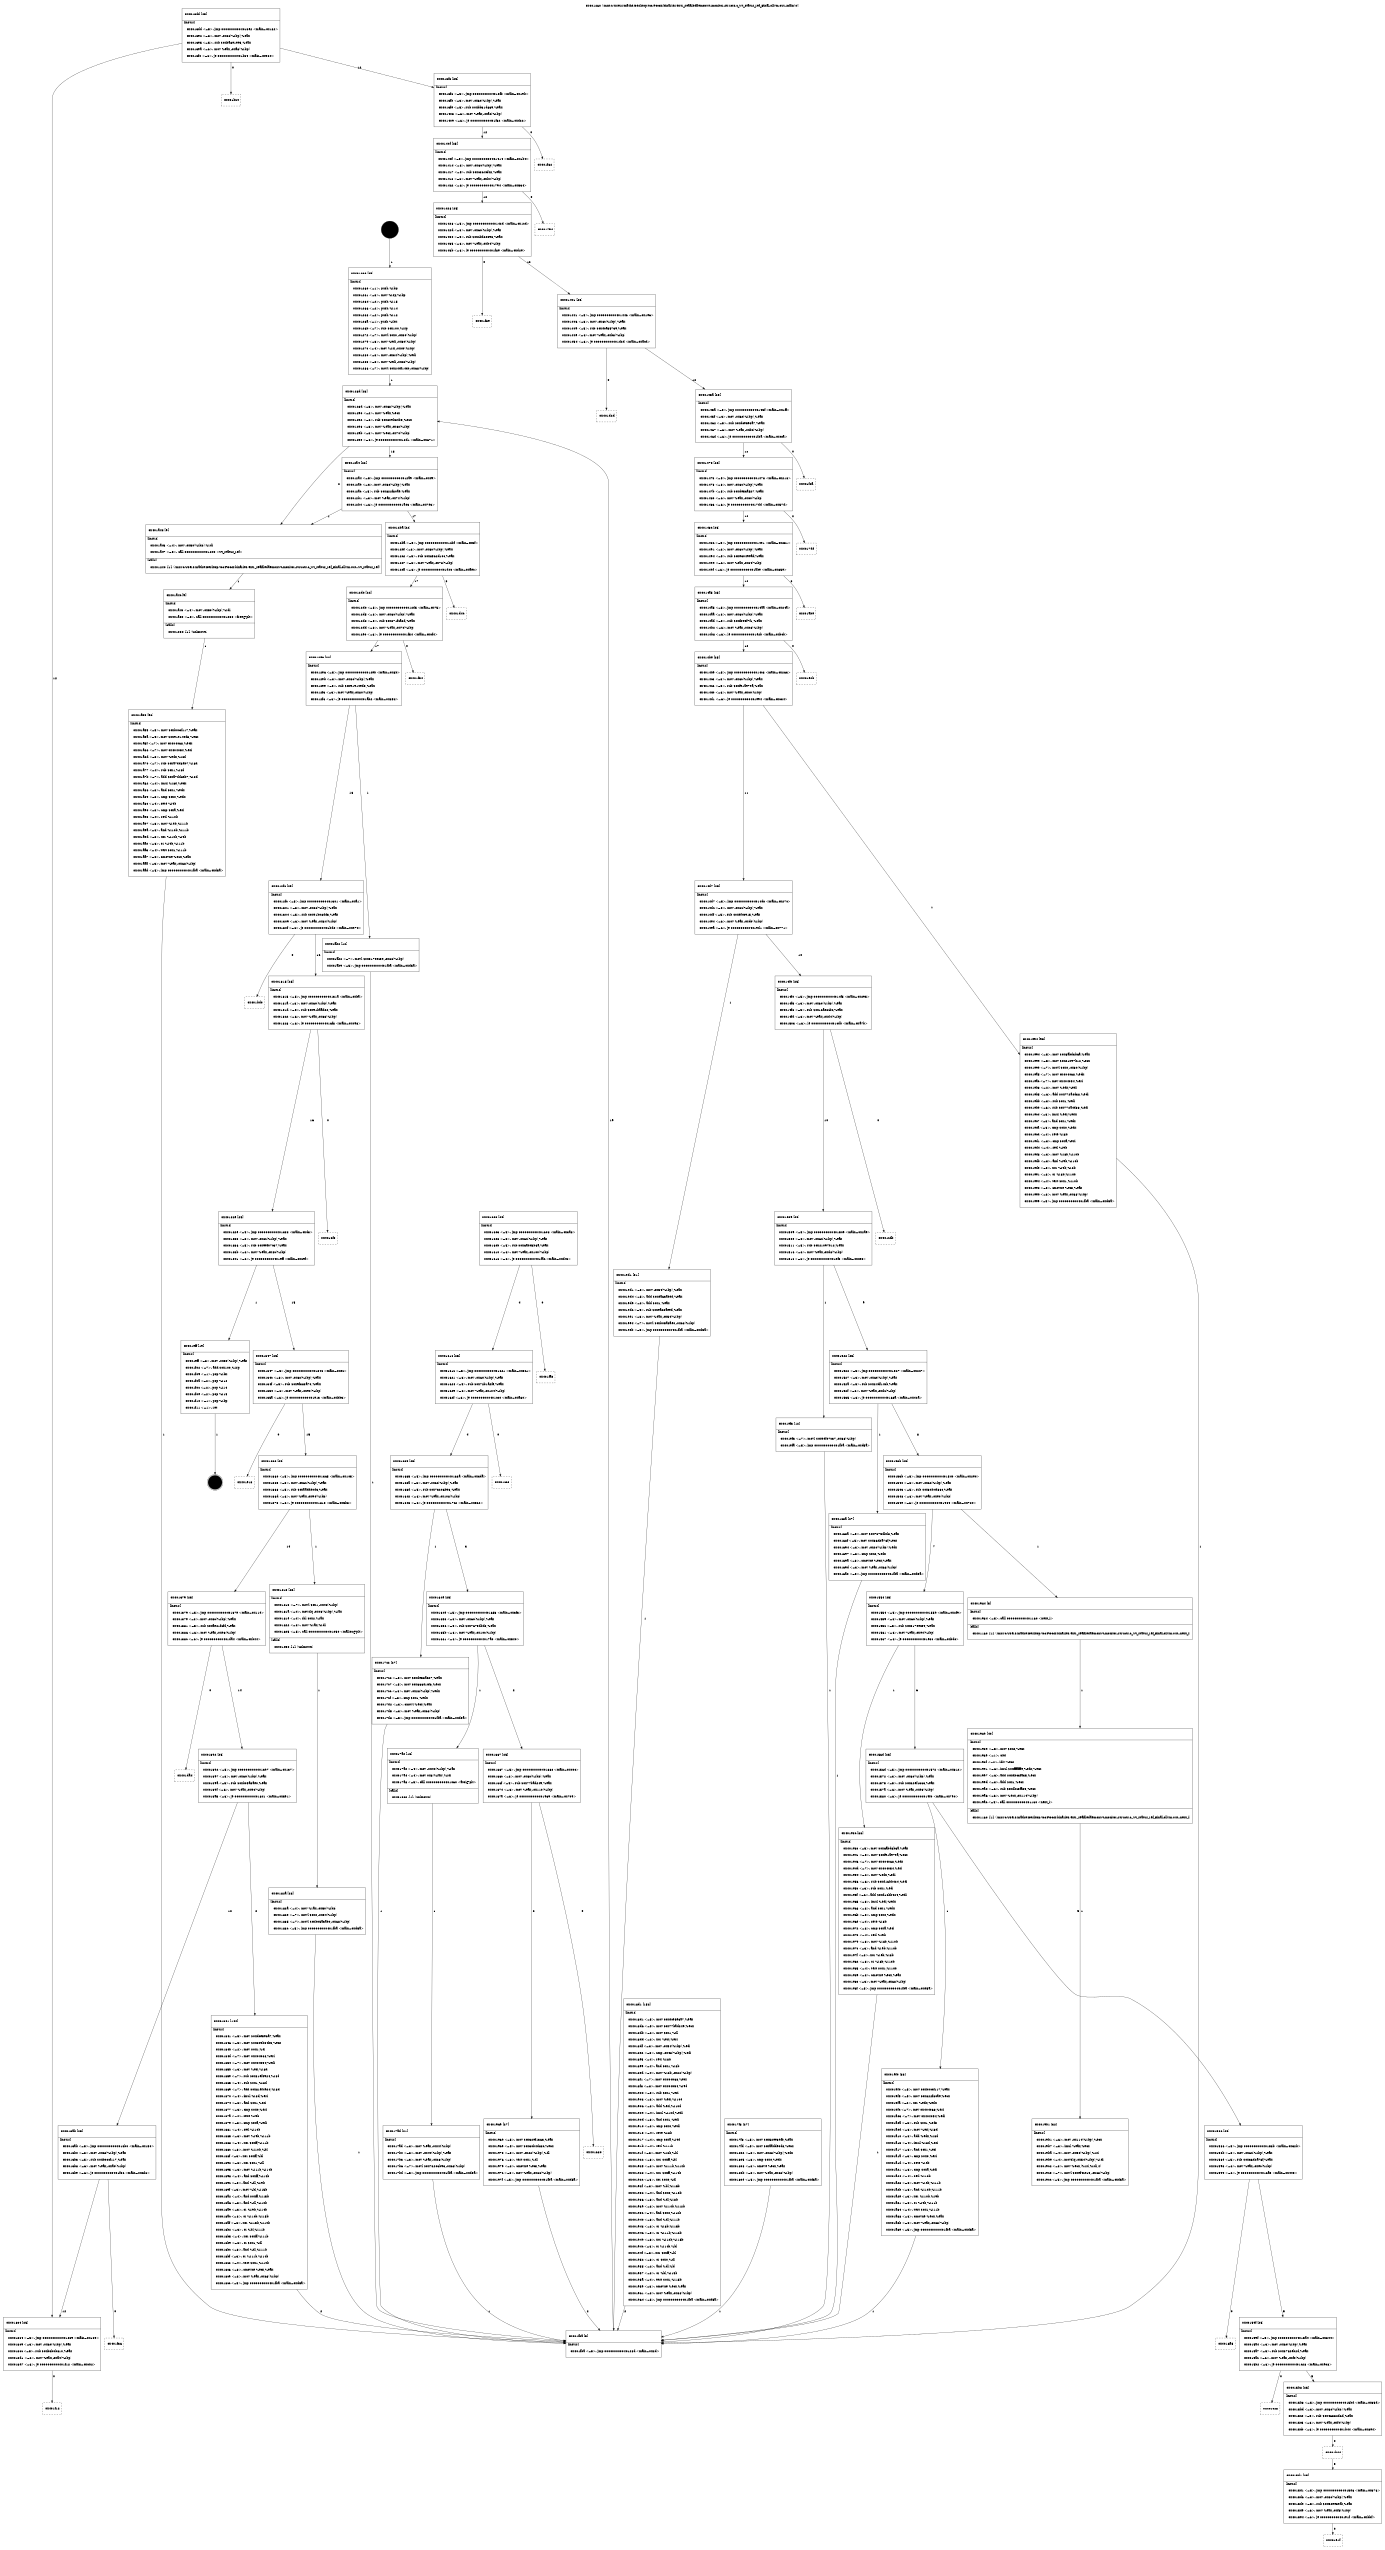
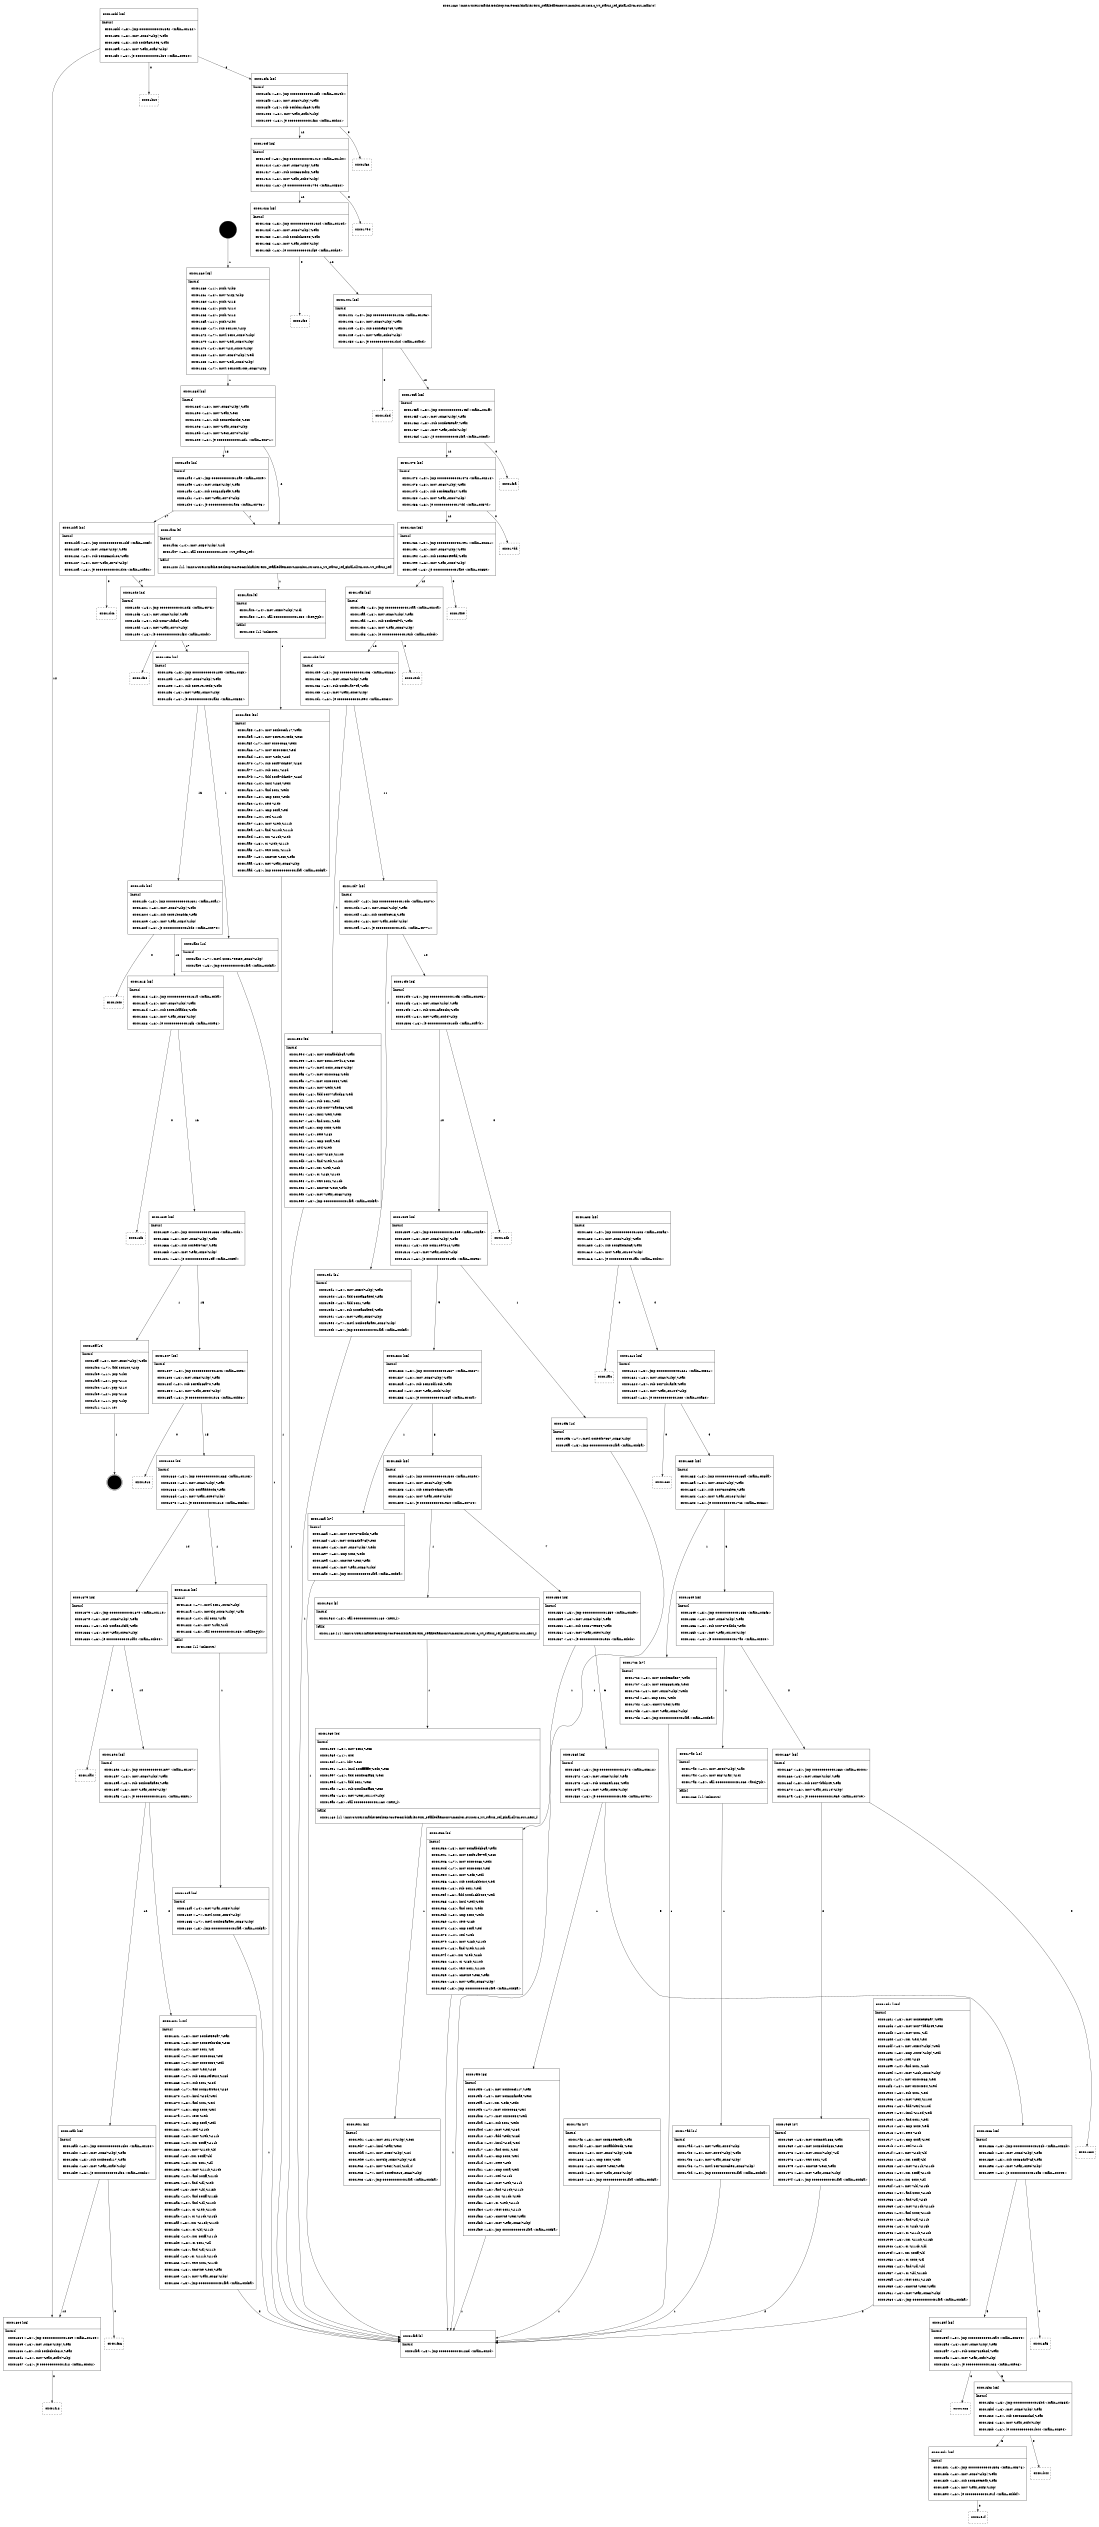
(359, 68) -> (226, 68)
(609, 1313) -> none
(1333, 2463) -> (1001, 2440)
